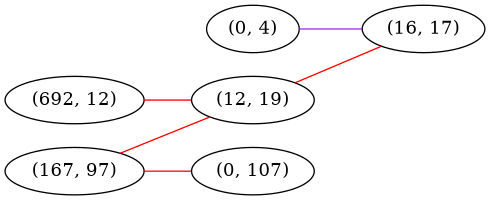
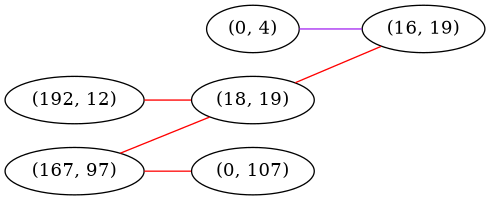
(424, 29) -> (424, 29)
(75, 100) -> (75, 100)
(253, 100) -> (253, 100)
